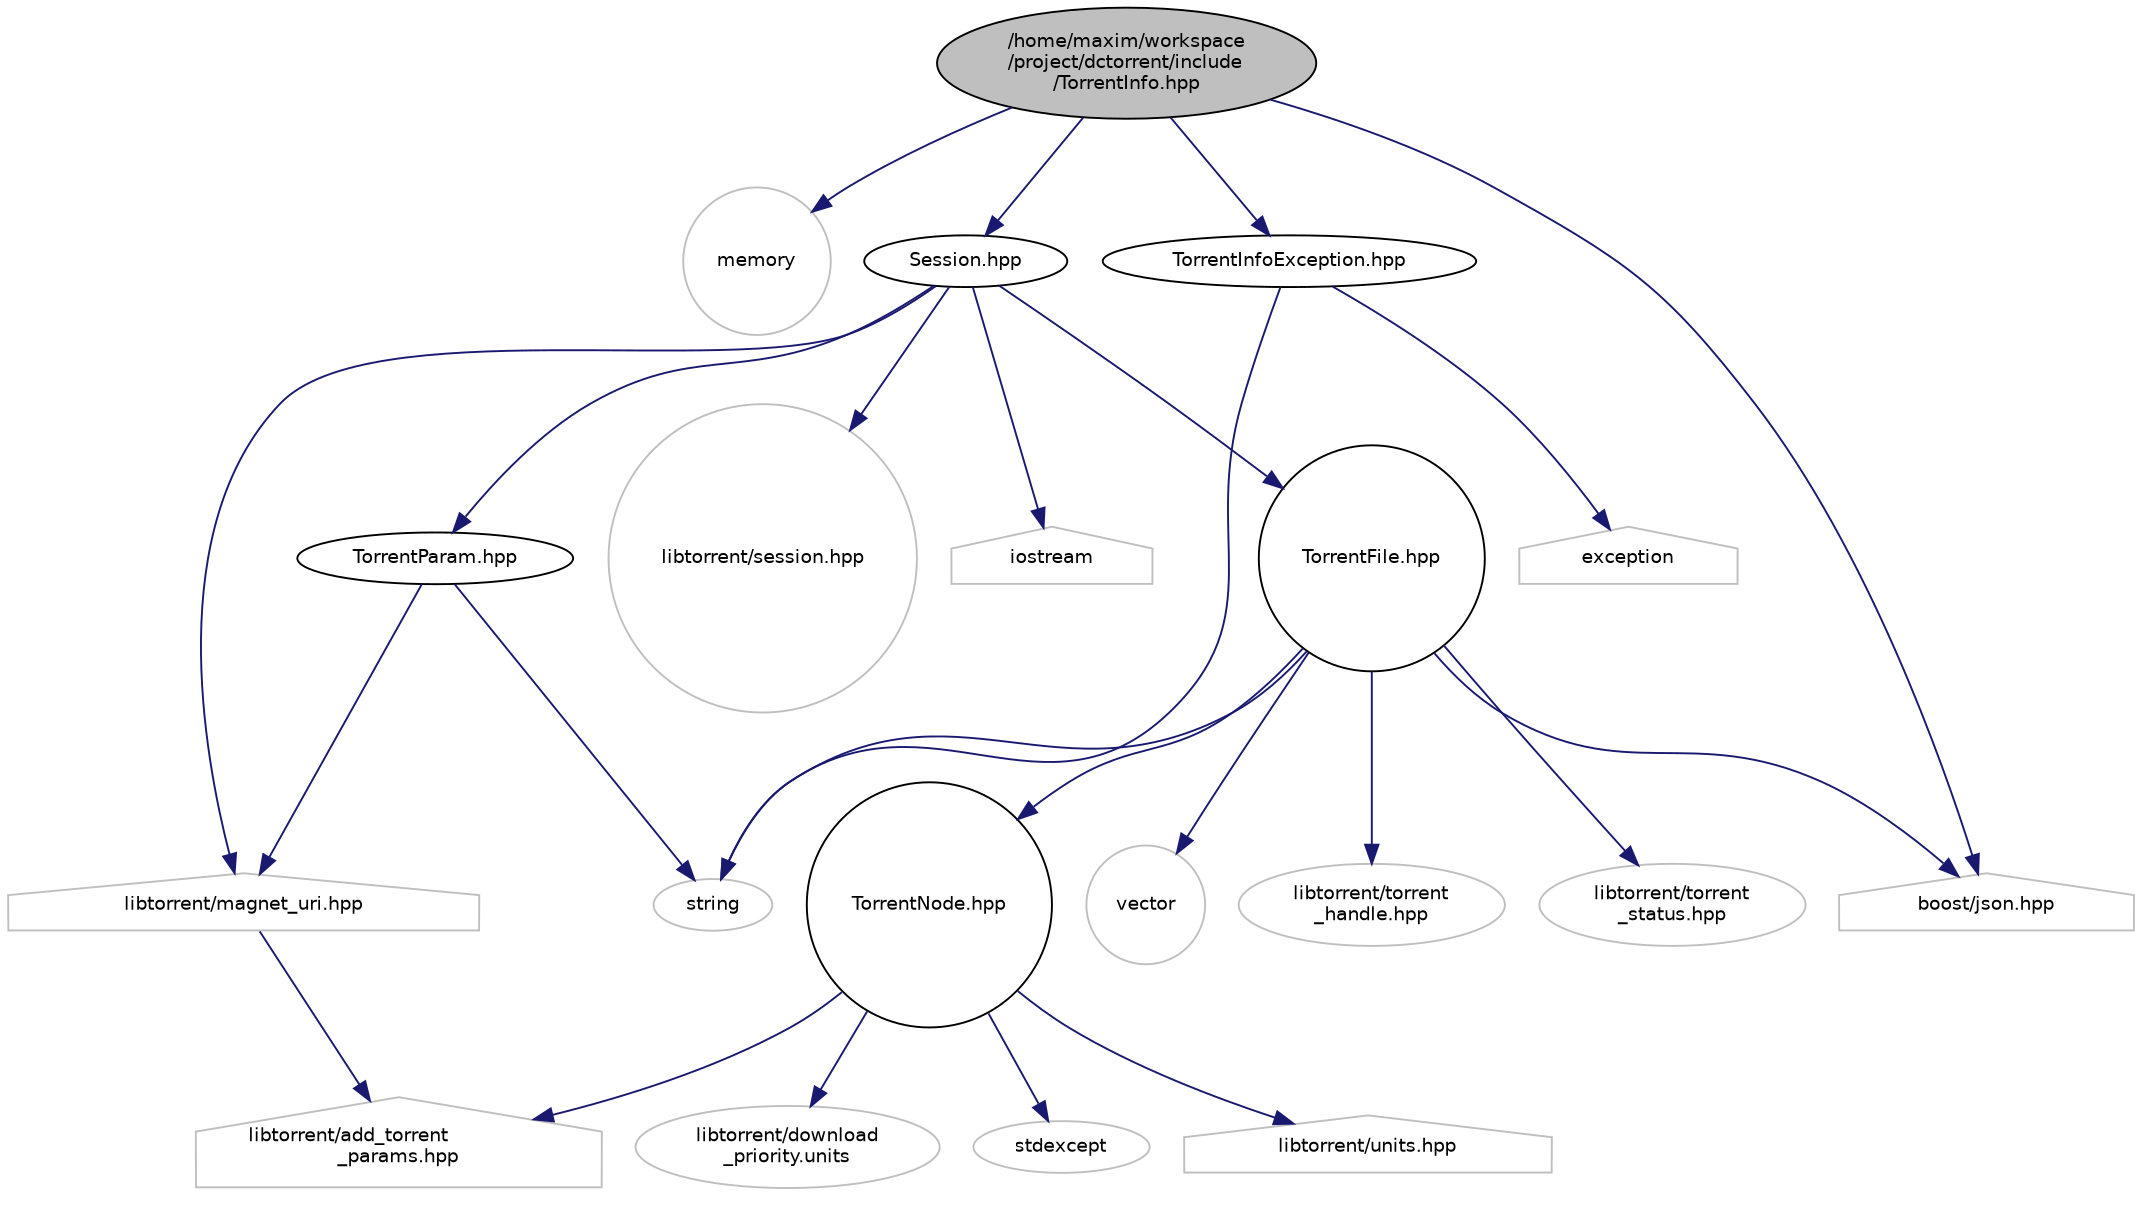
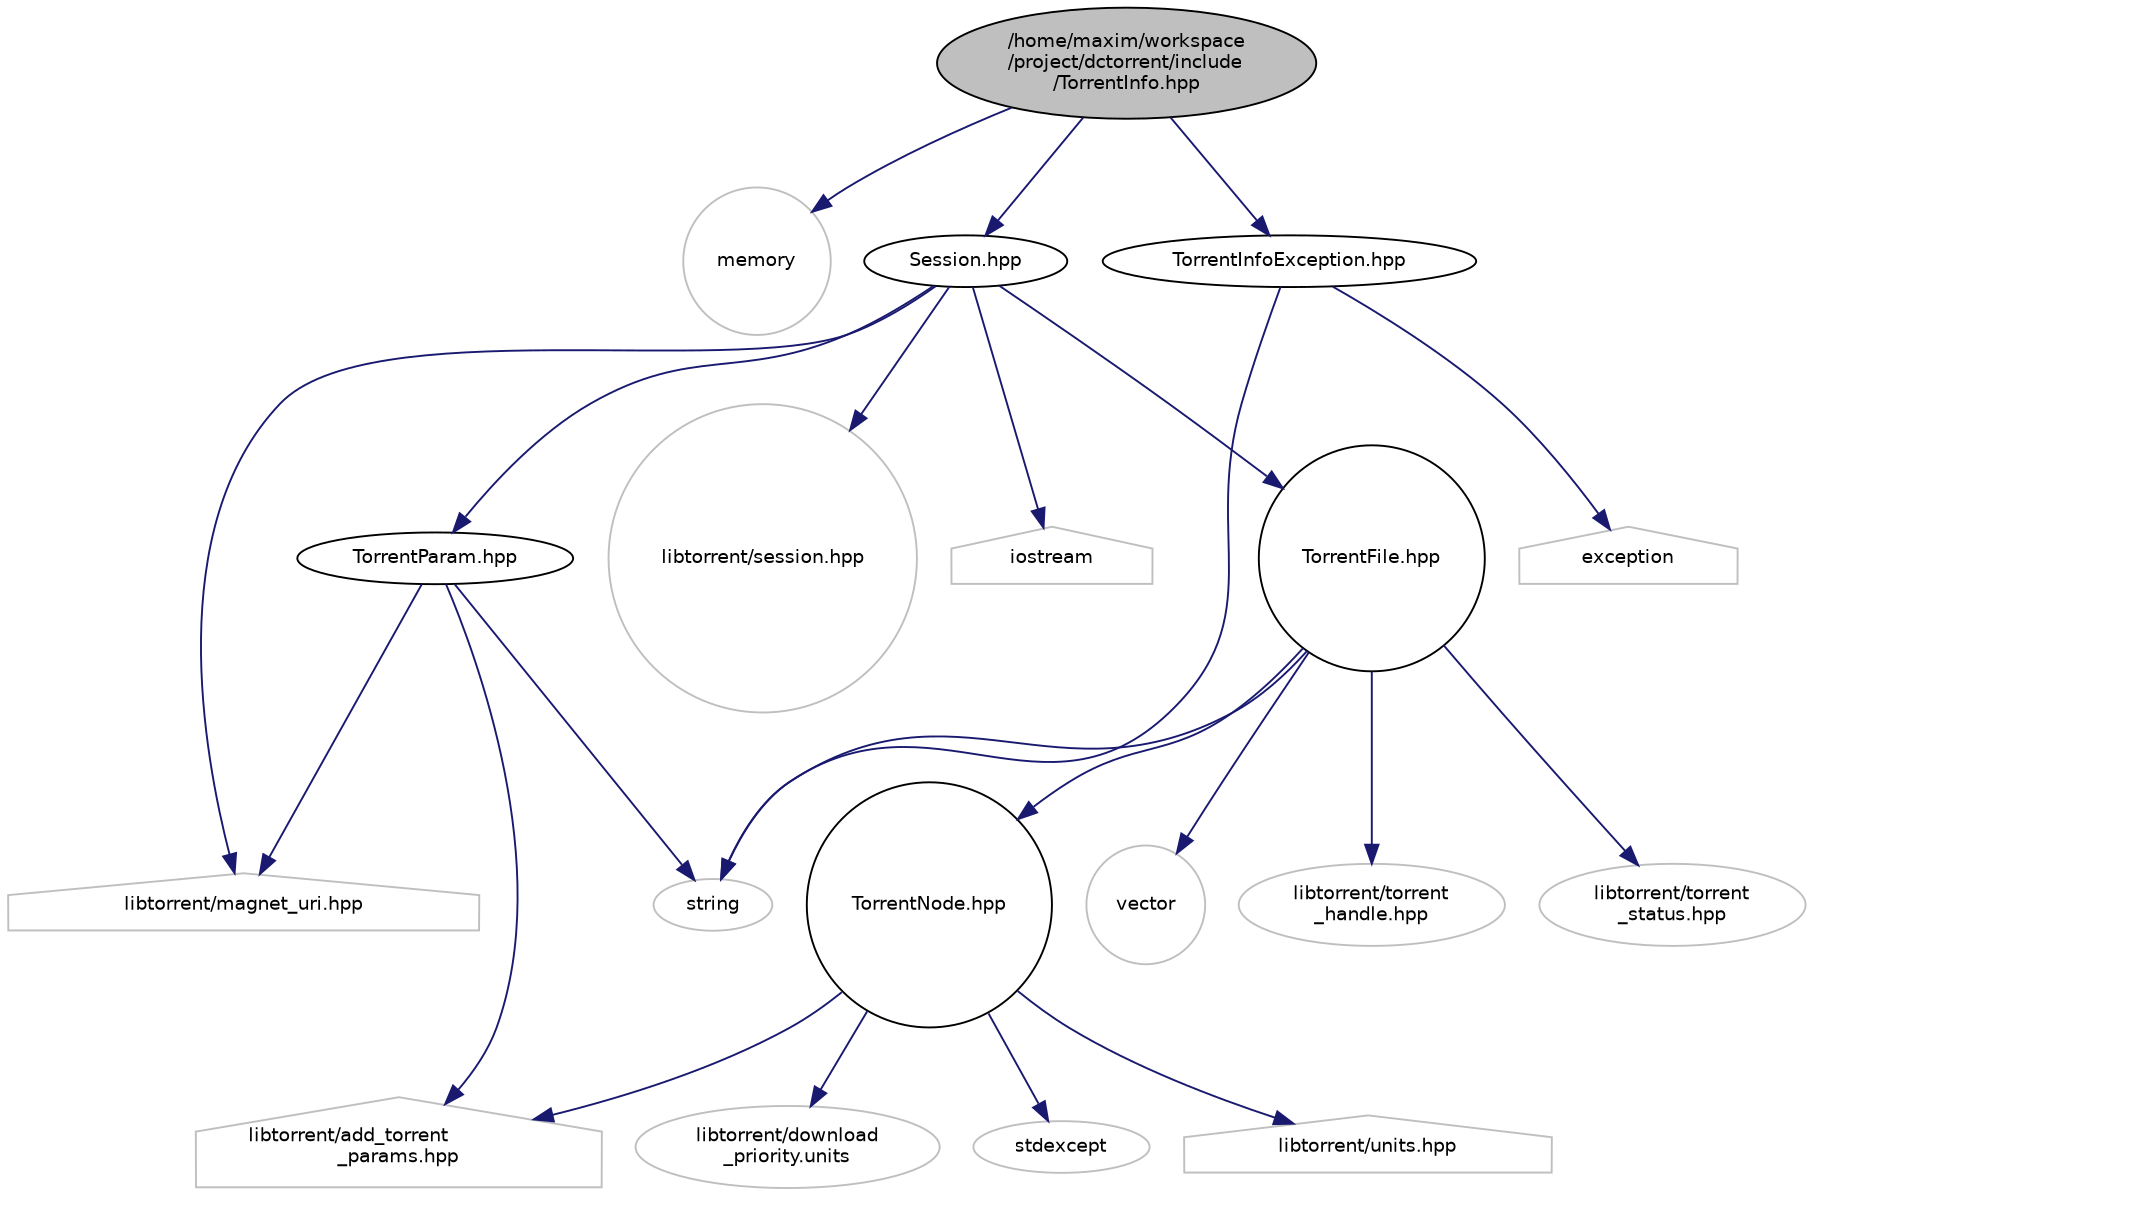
(1987, 905) -> none
(310, 1008) -> (514, 839)
